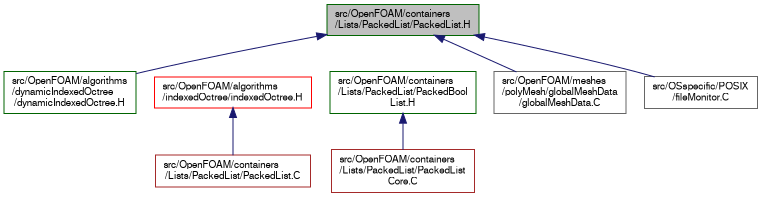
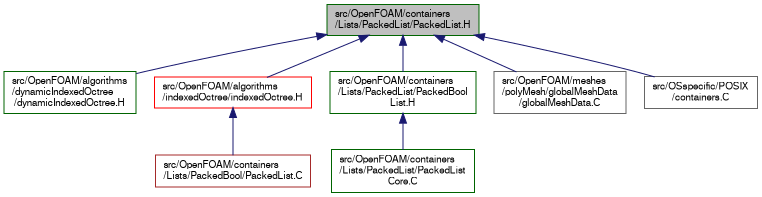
none -> (313, 58)
none -> (403, 59)
(701, 92) -> (701, 92)
(233, 171) -> (233, 171)
(403, 171) -> (403, 171)
